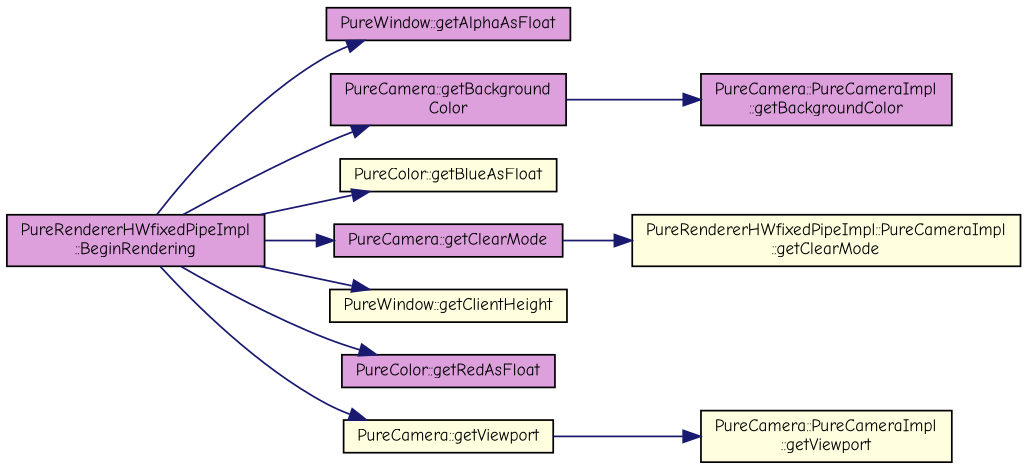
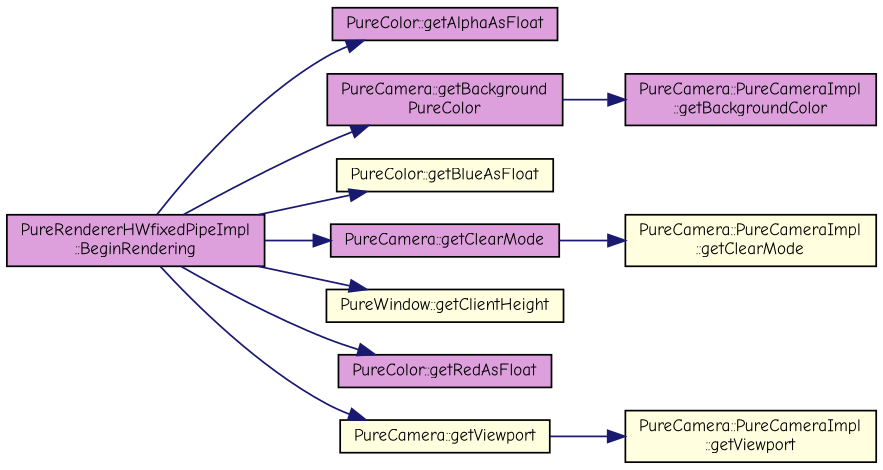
(448, 24) -> (445, 24)
(448, 100) -> (445, 100)
(826, 241) -> (751, 241)
